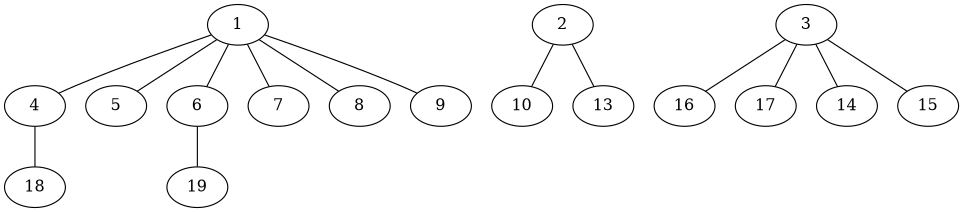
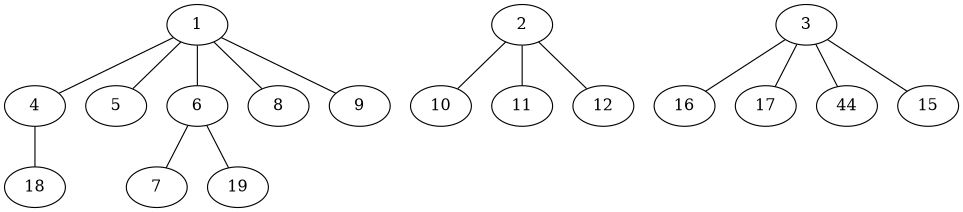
(258, 65) -> (177, 147)
none -> (522, 106)
(603, 106) -> (603, 106)
(847, 106) -> (847, 106)
